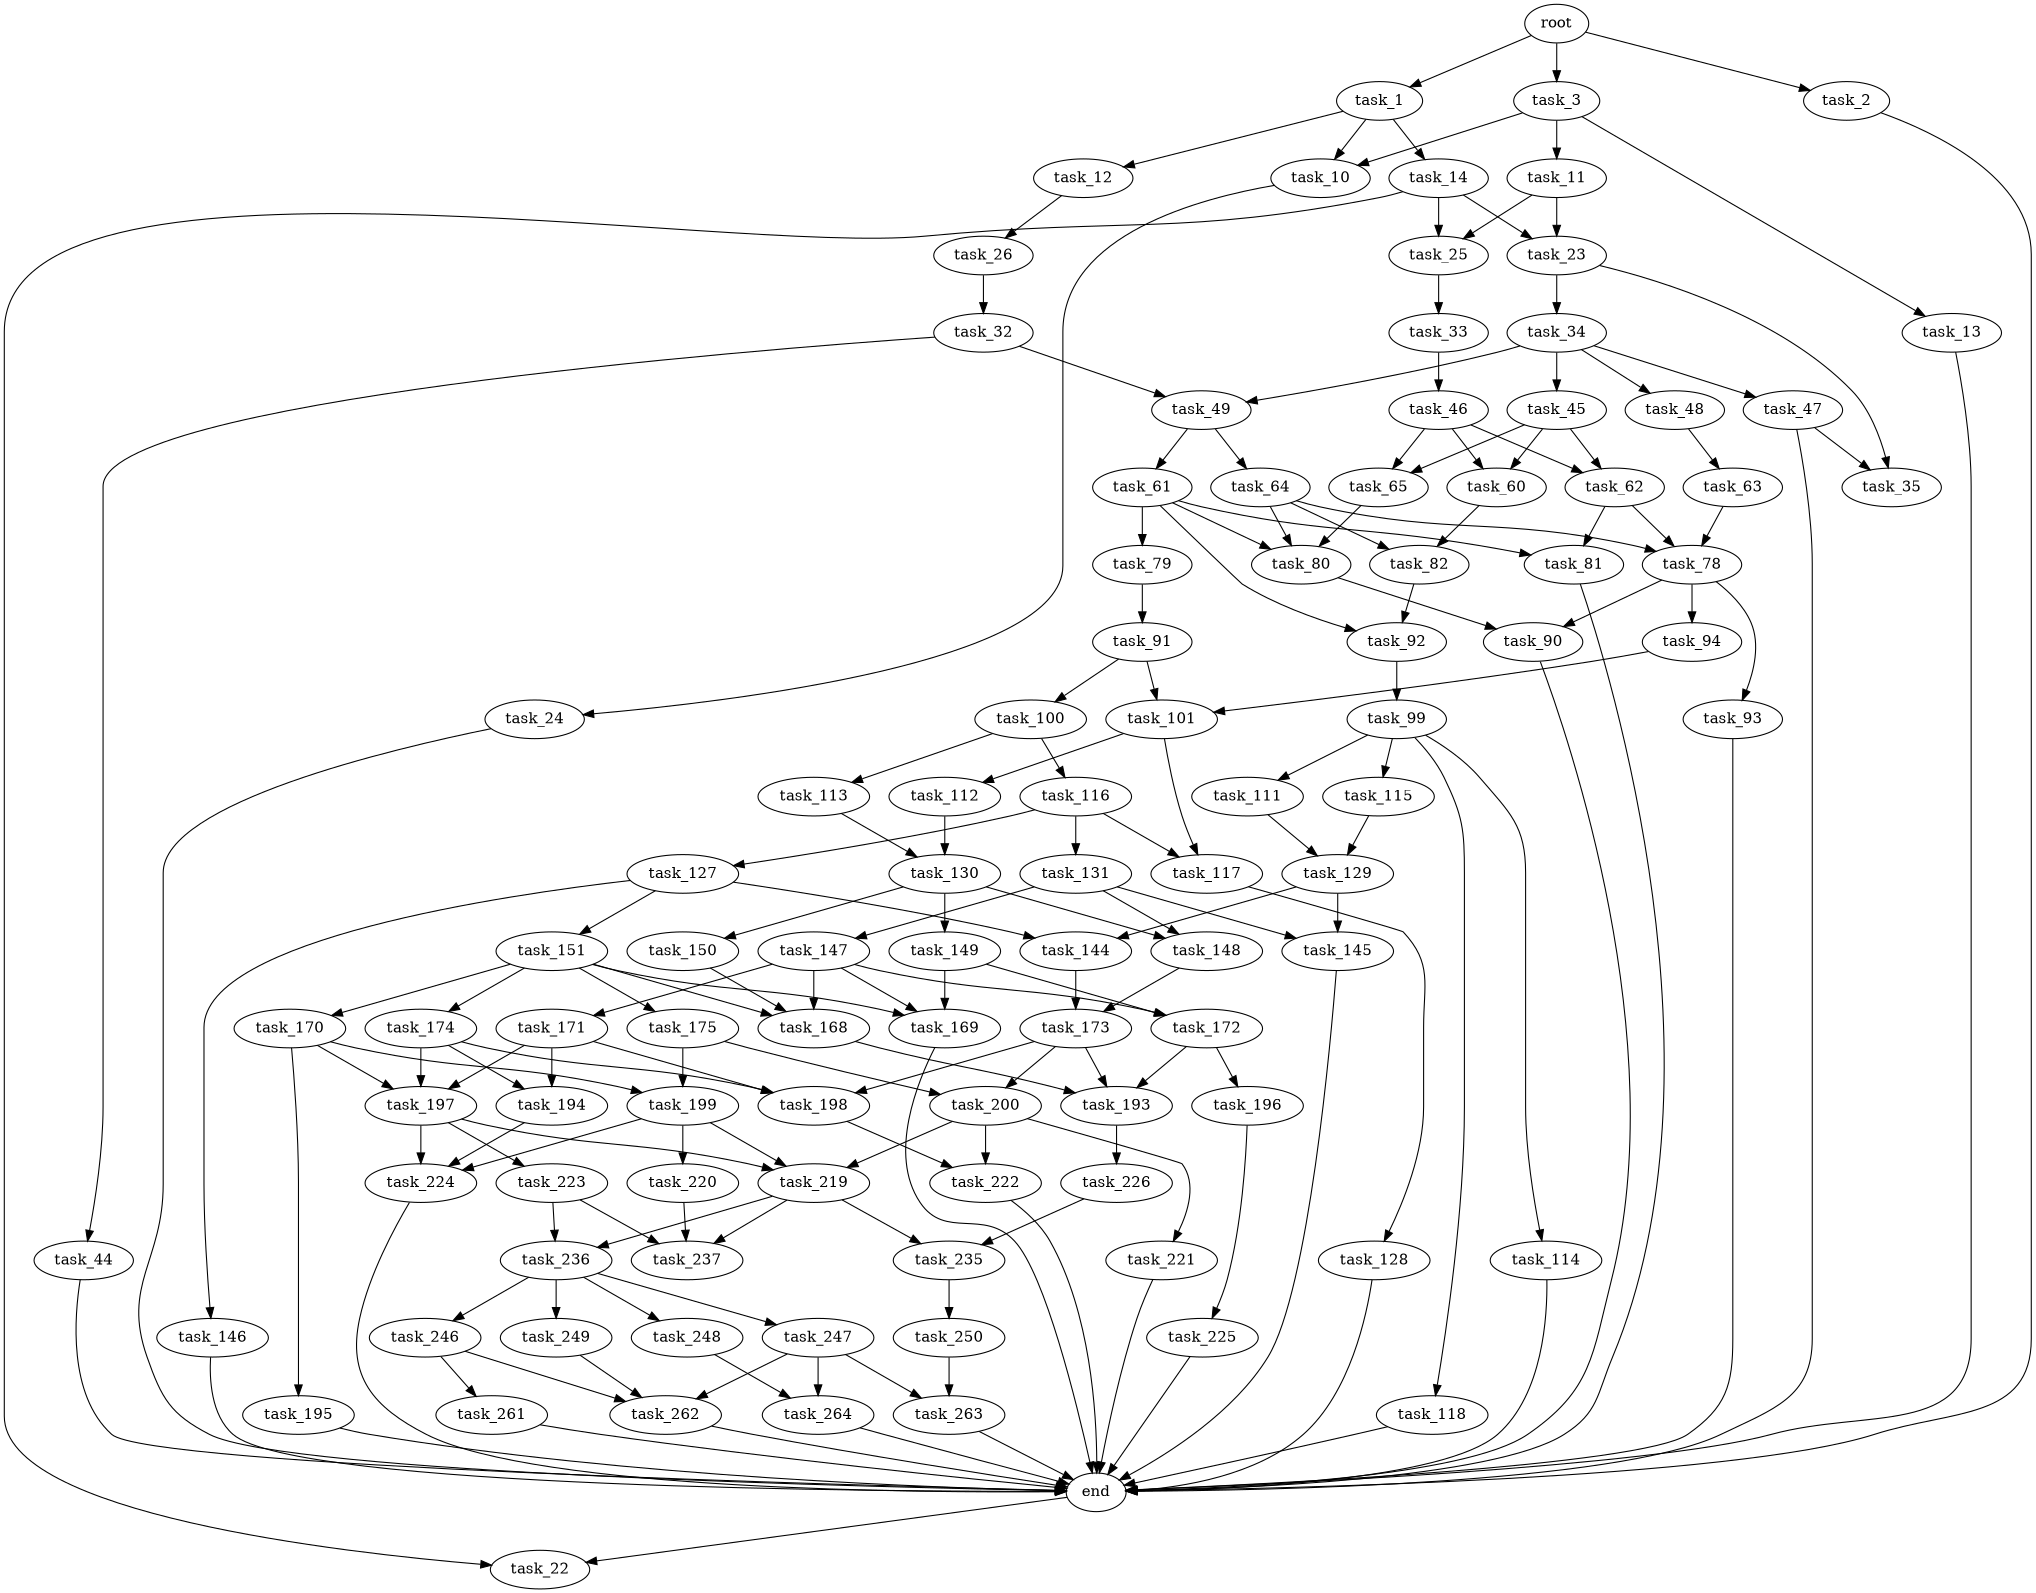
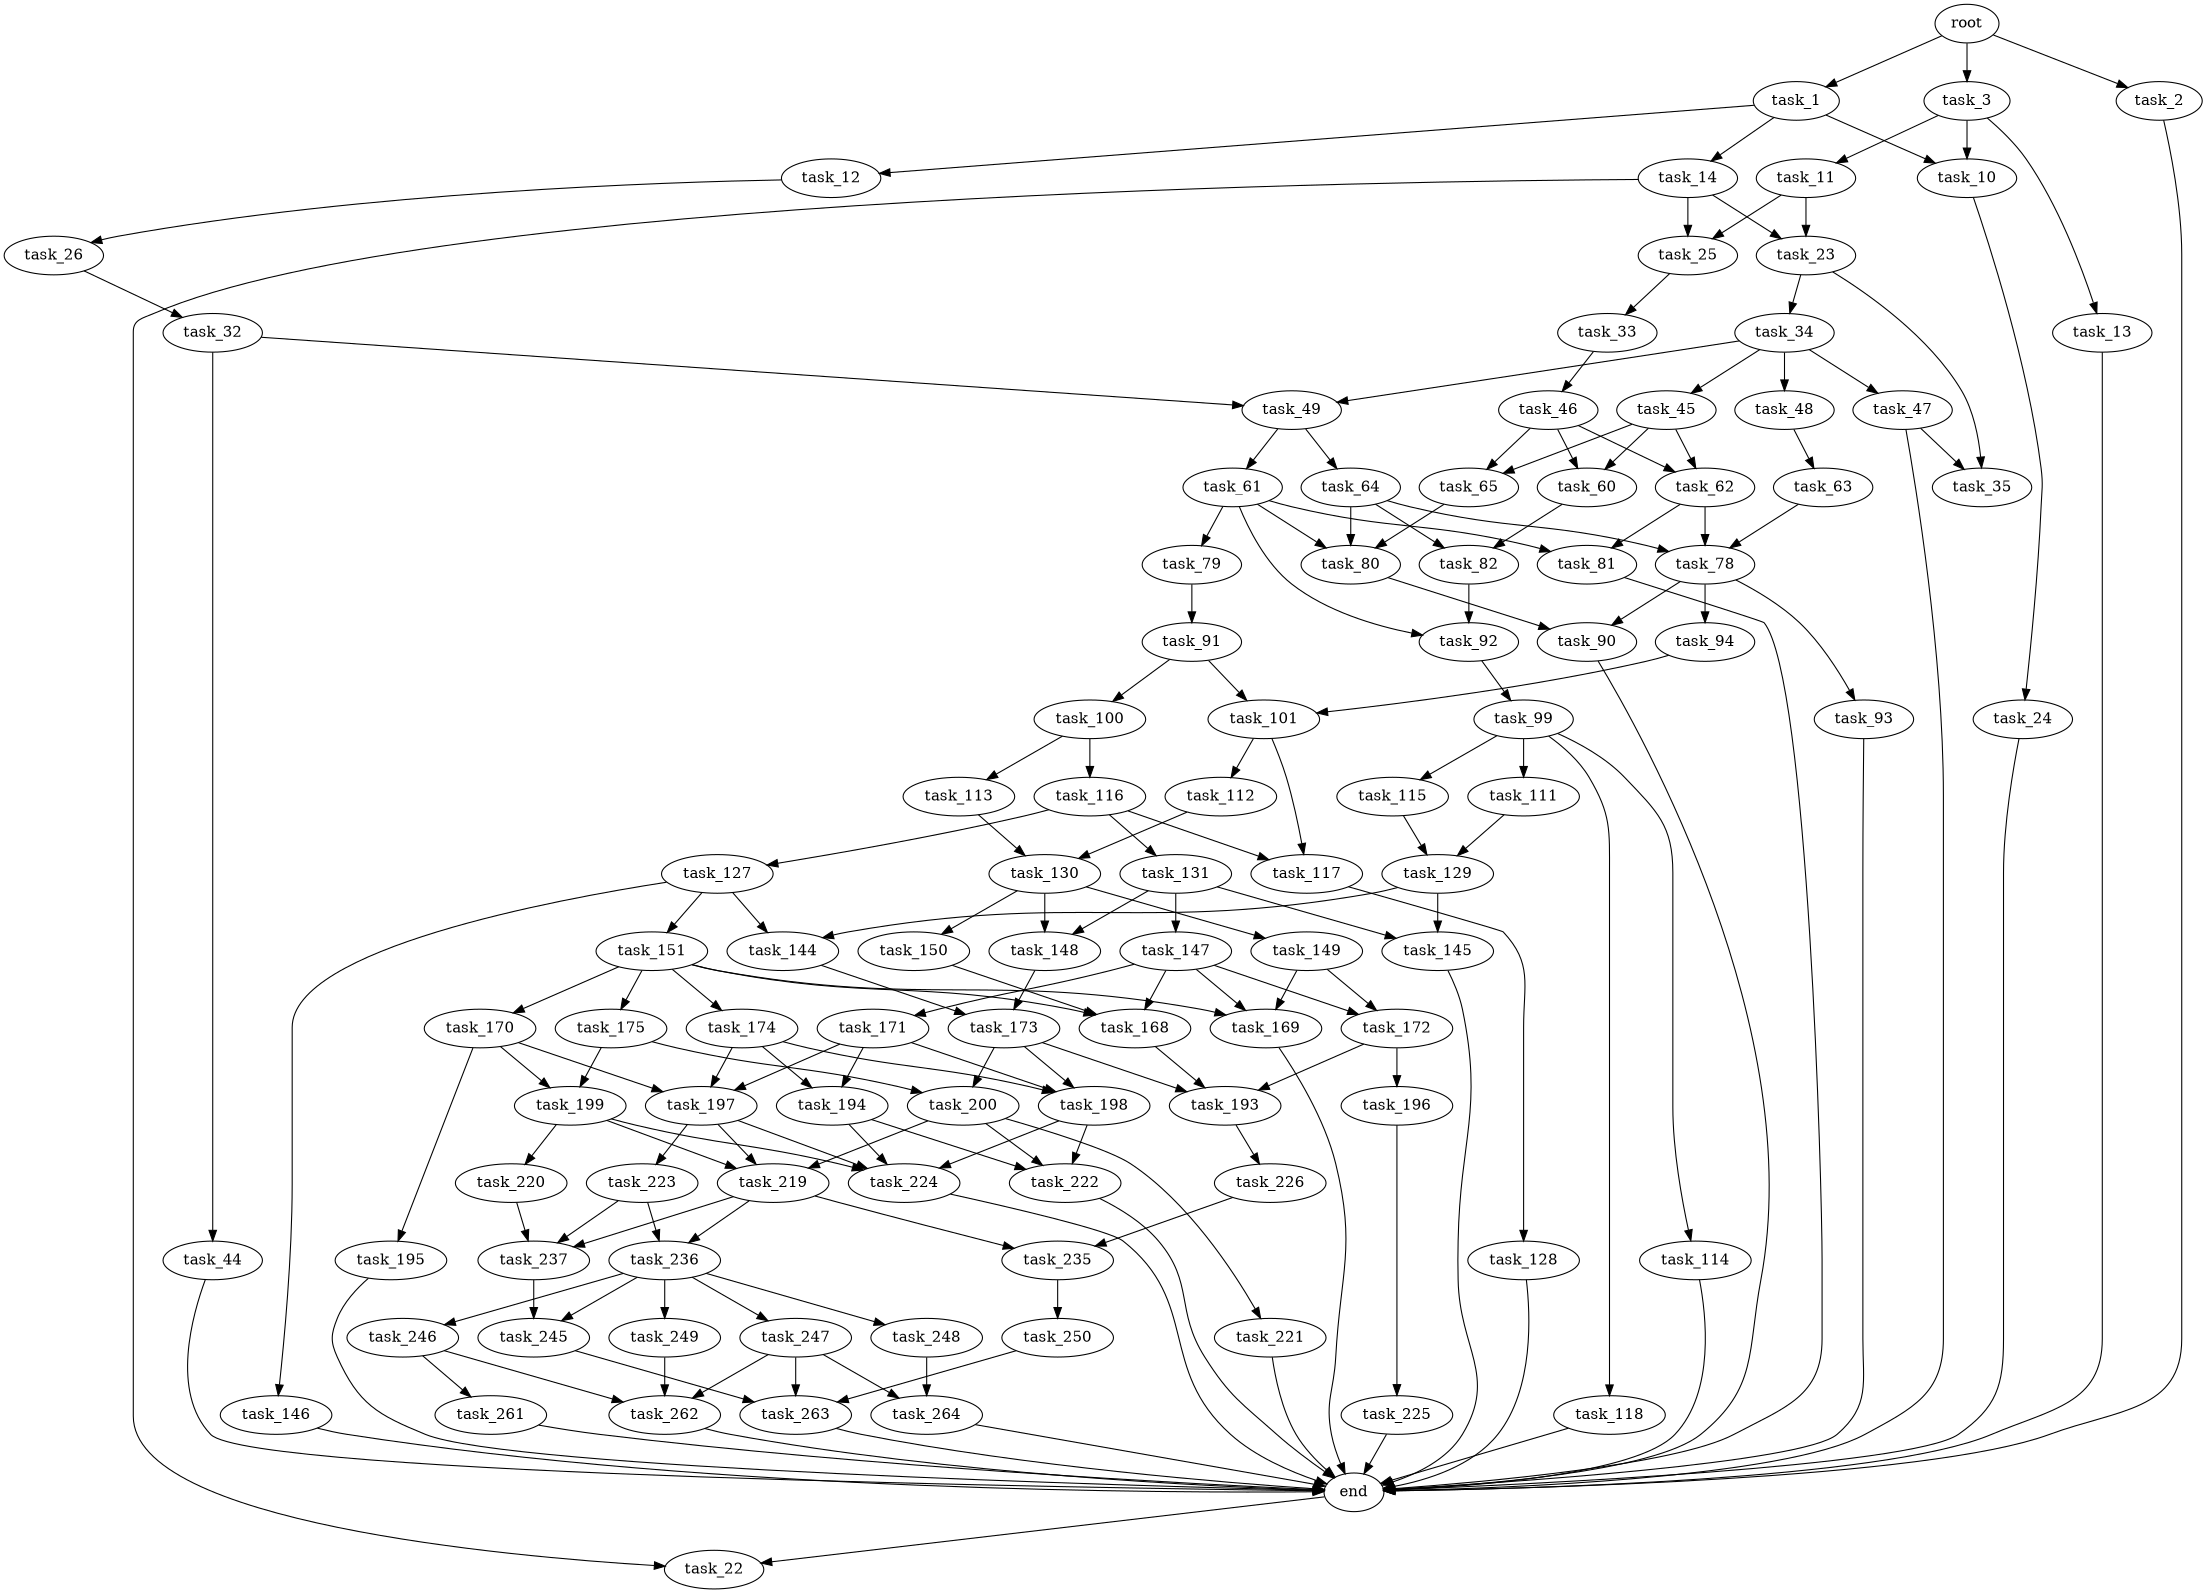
none -> (944, 1143)
none -> (1001, 1144)
none -> (534, 1338)
